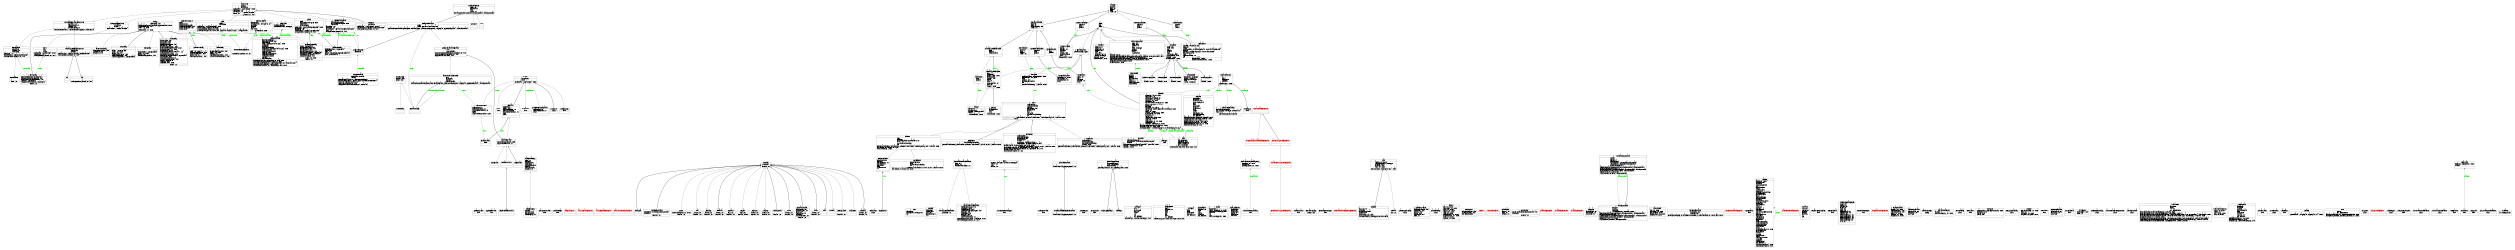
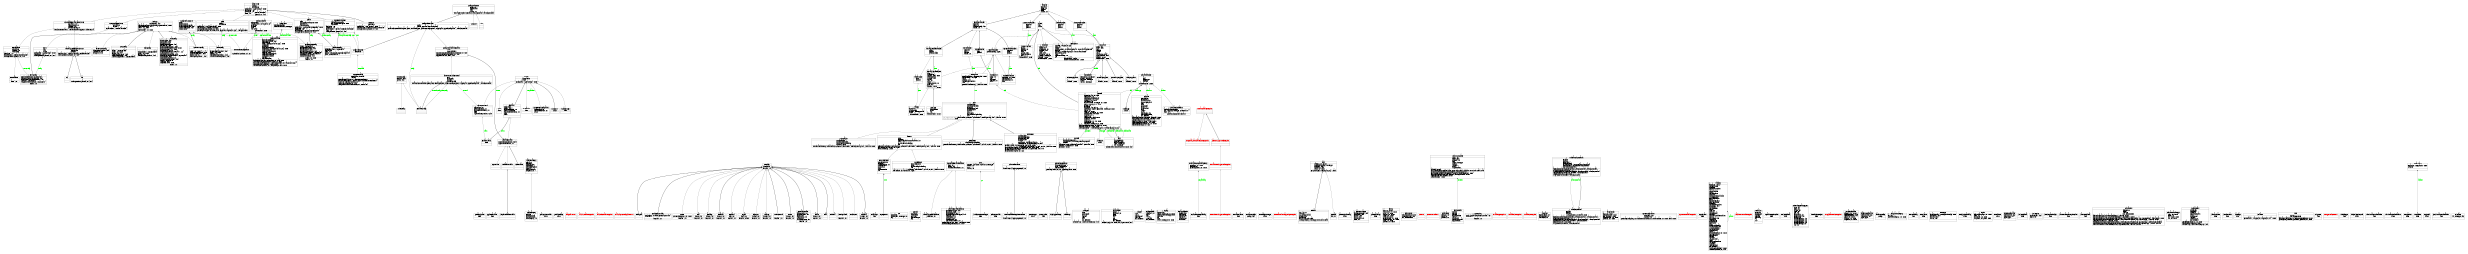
(1107, 37) -> none
(464, 91) -> (465, 91)
